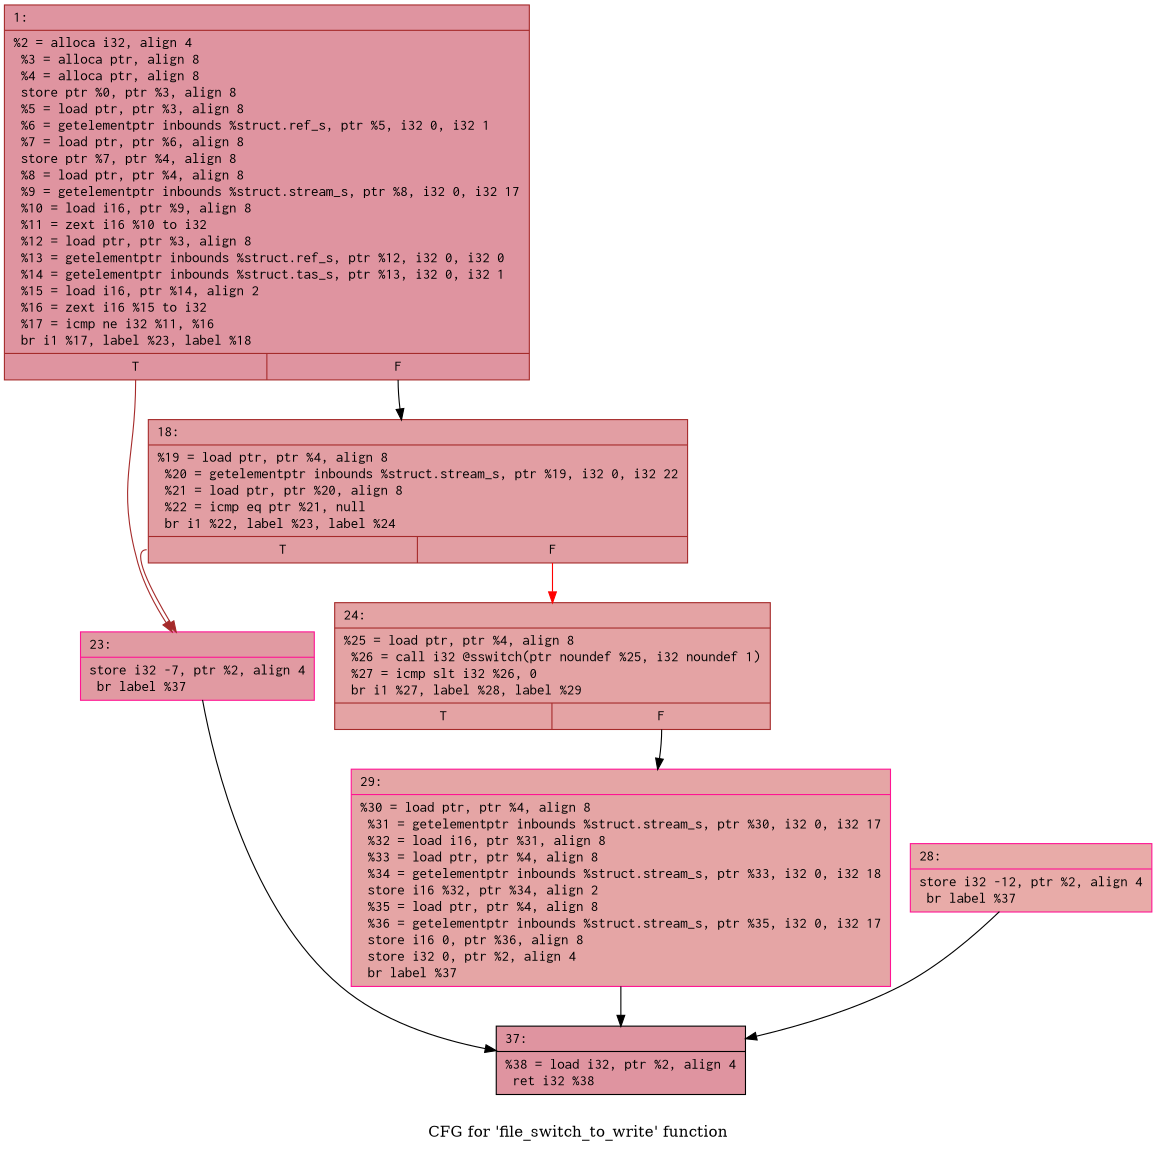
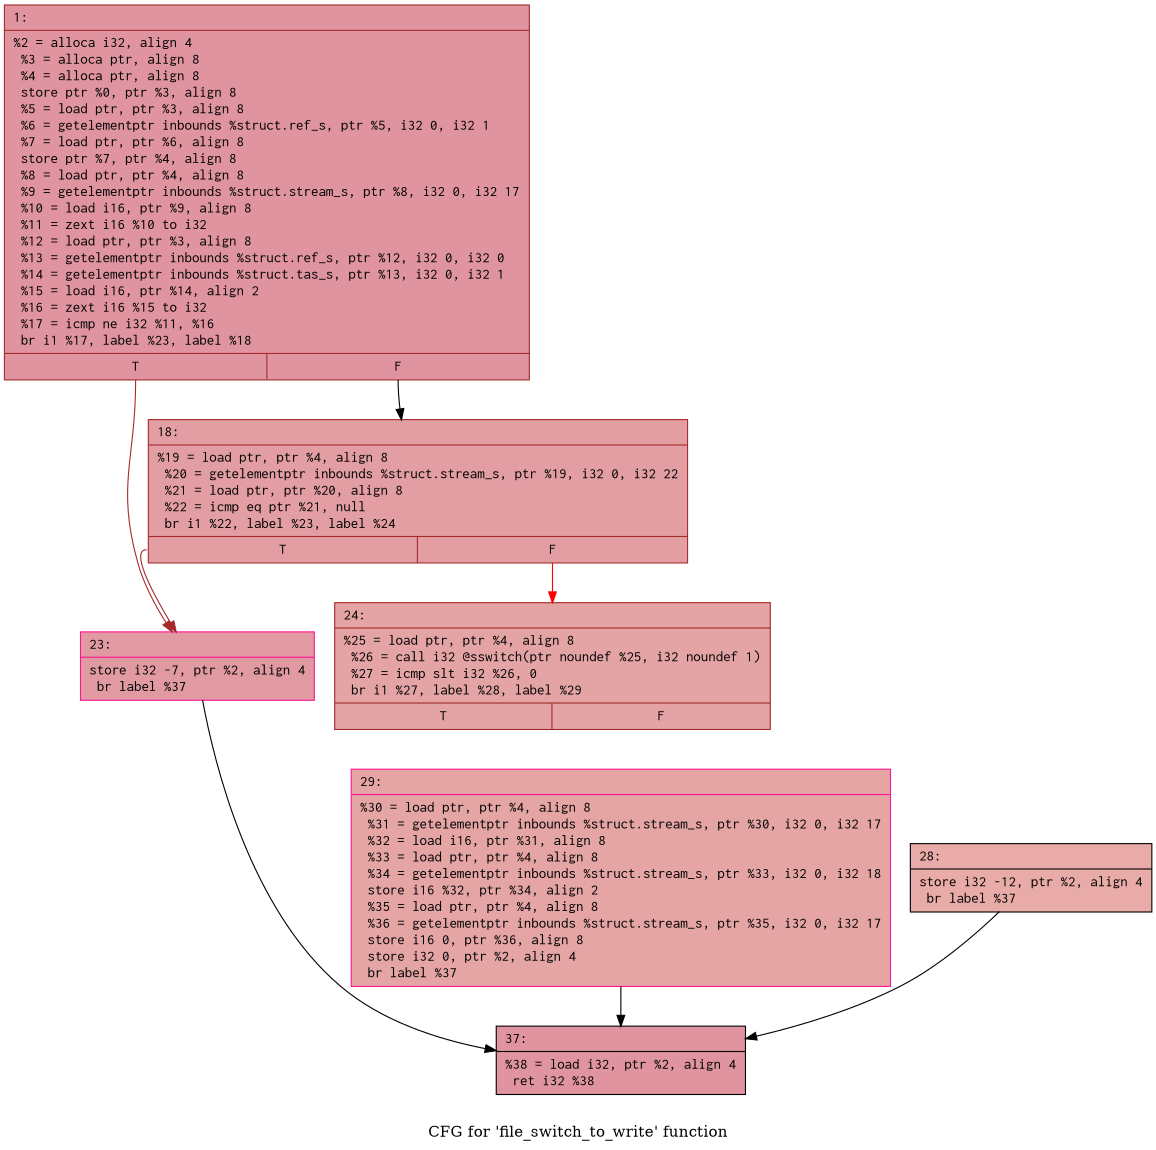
(661, 744) -> none
(1031, 878) -> (1031, 878)
